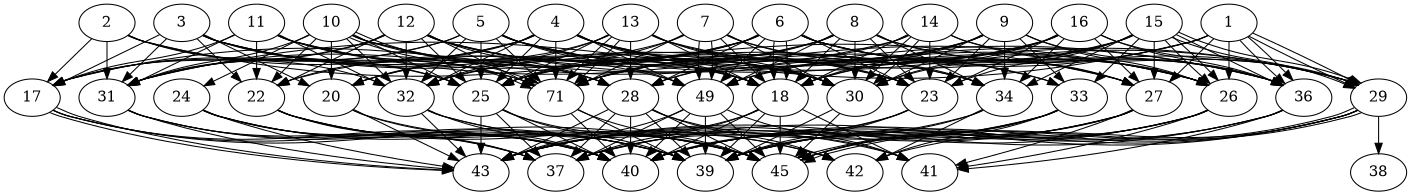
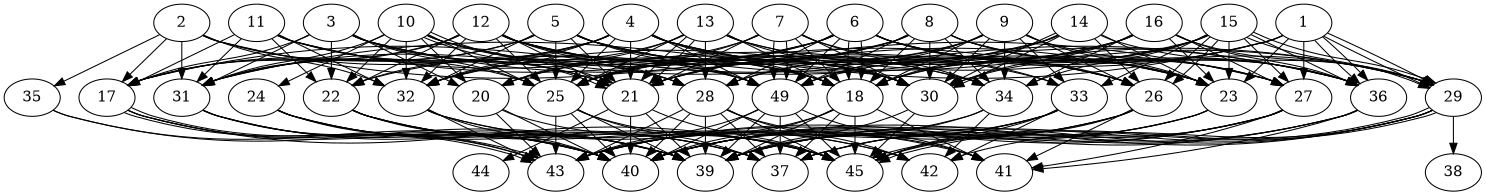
(1229, 55) -> (1270, 57)
none -> (625, 60)
none -> (32, 98)
(556, 98) -> (631, 98)
none -> (481, 172)
